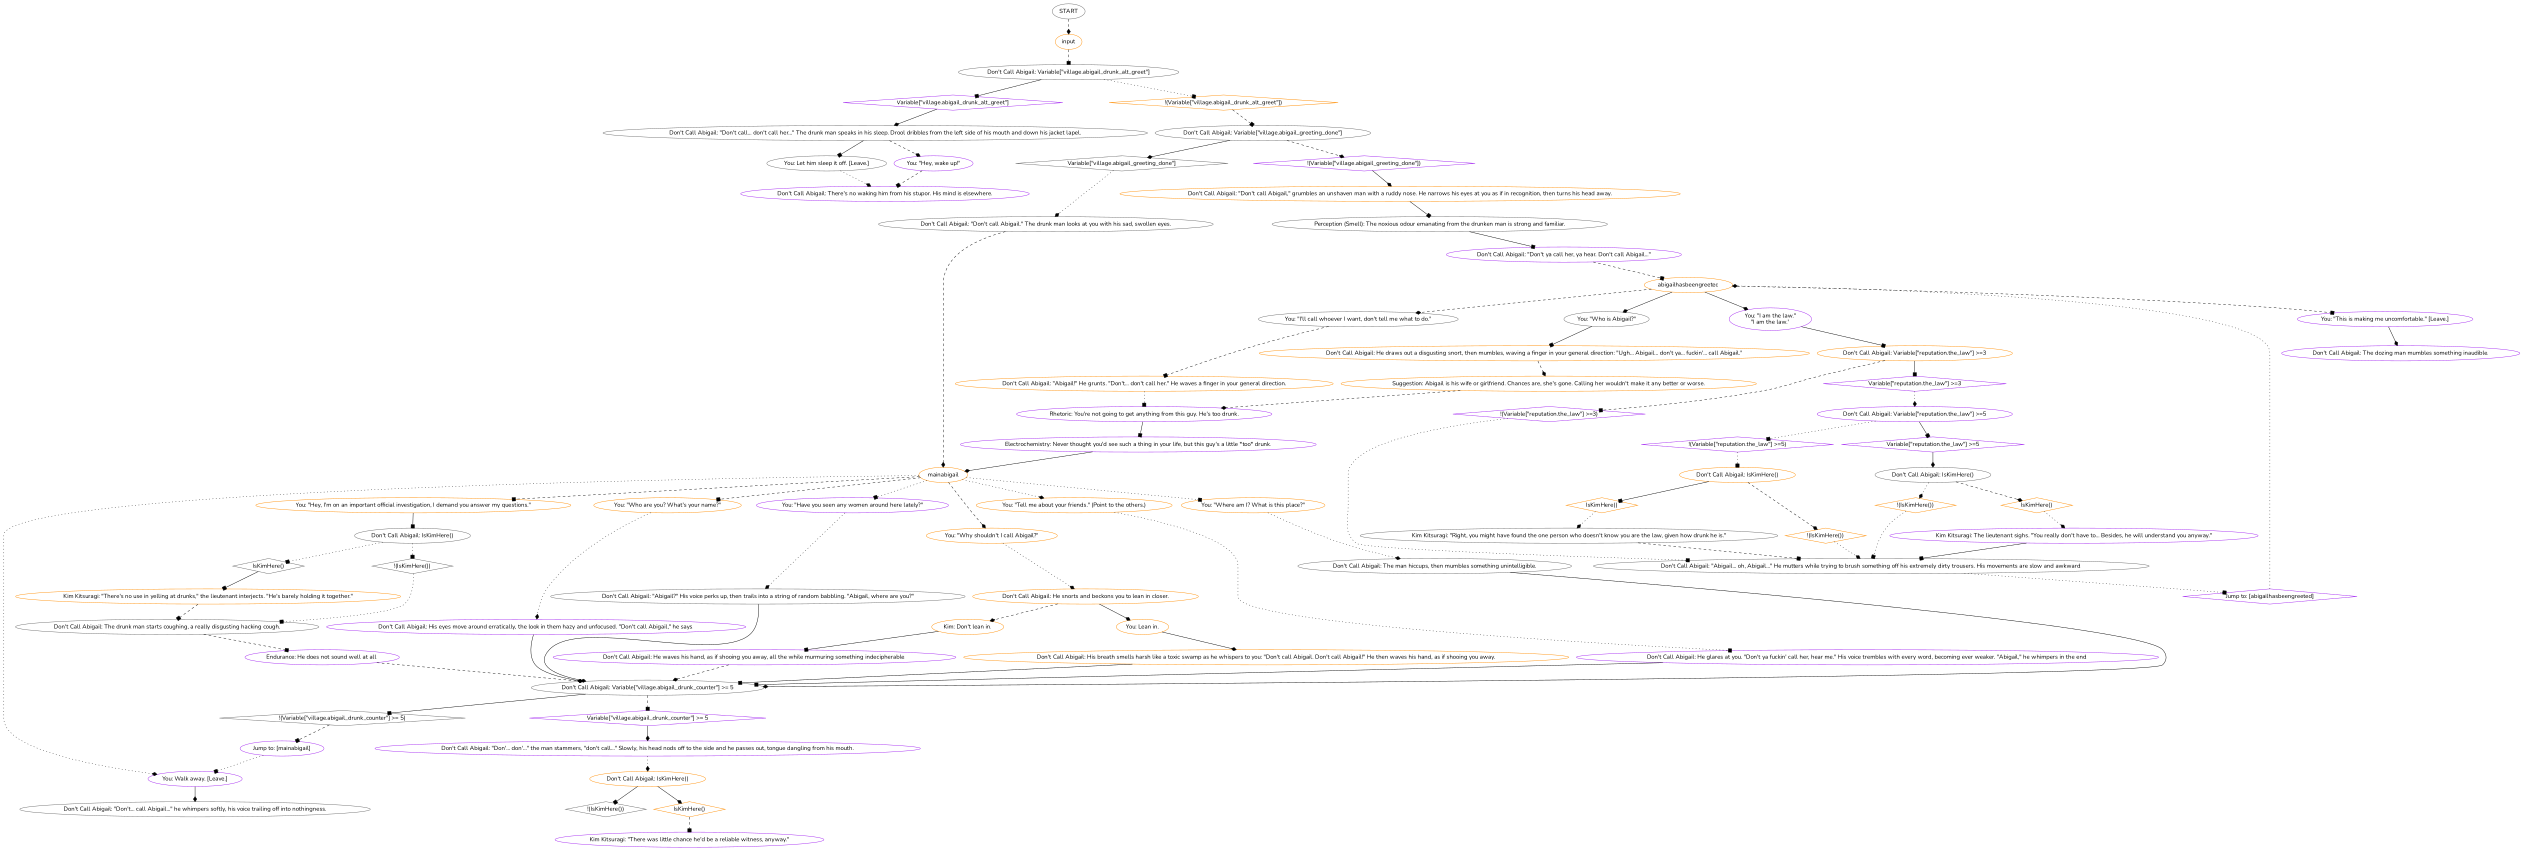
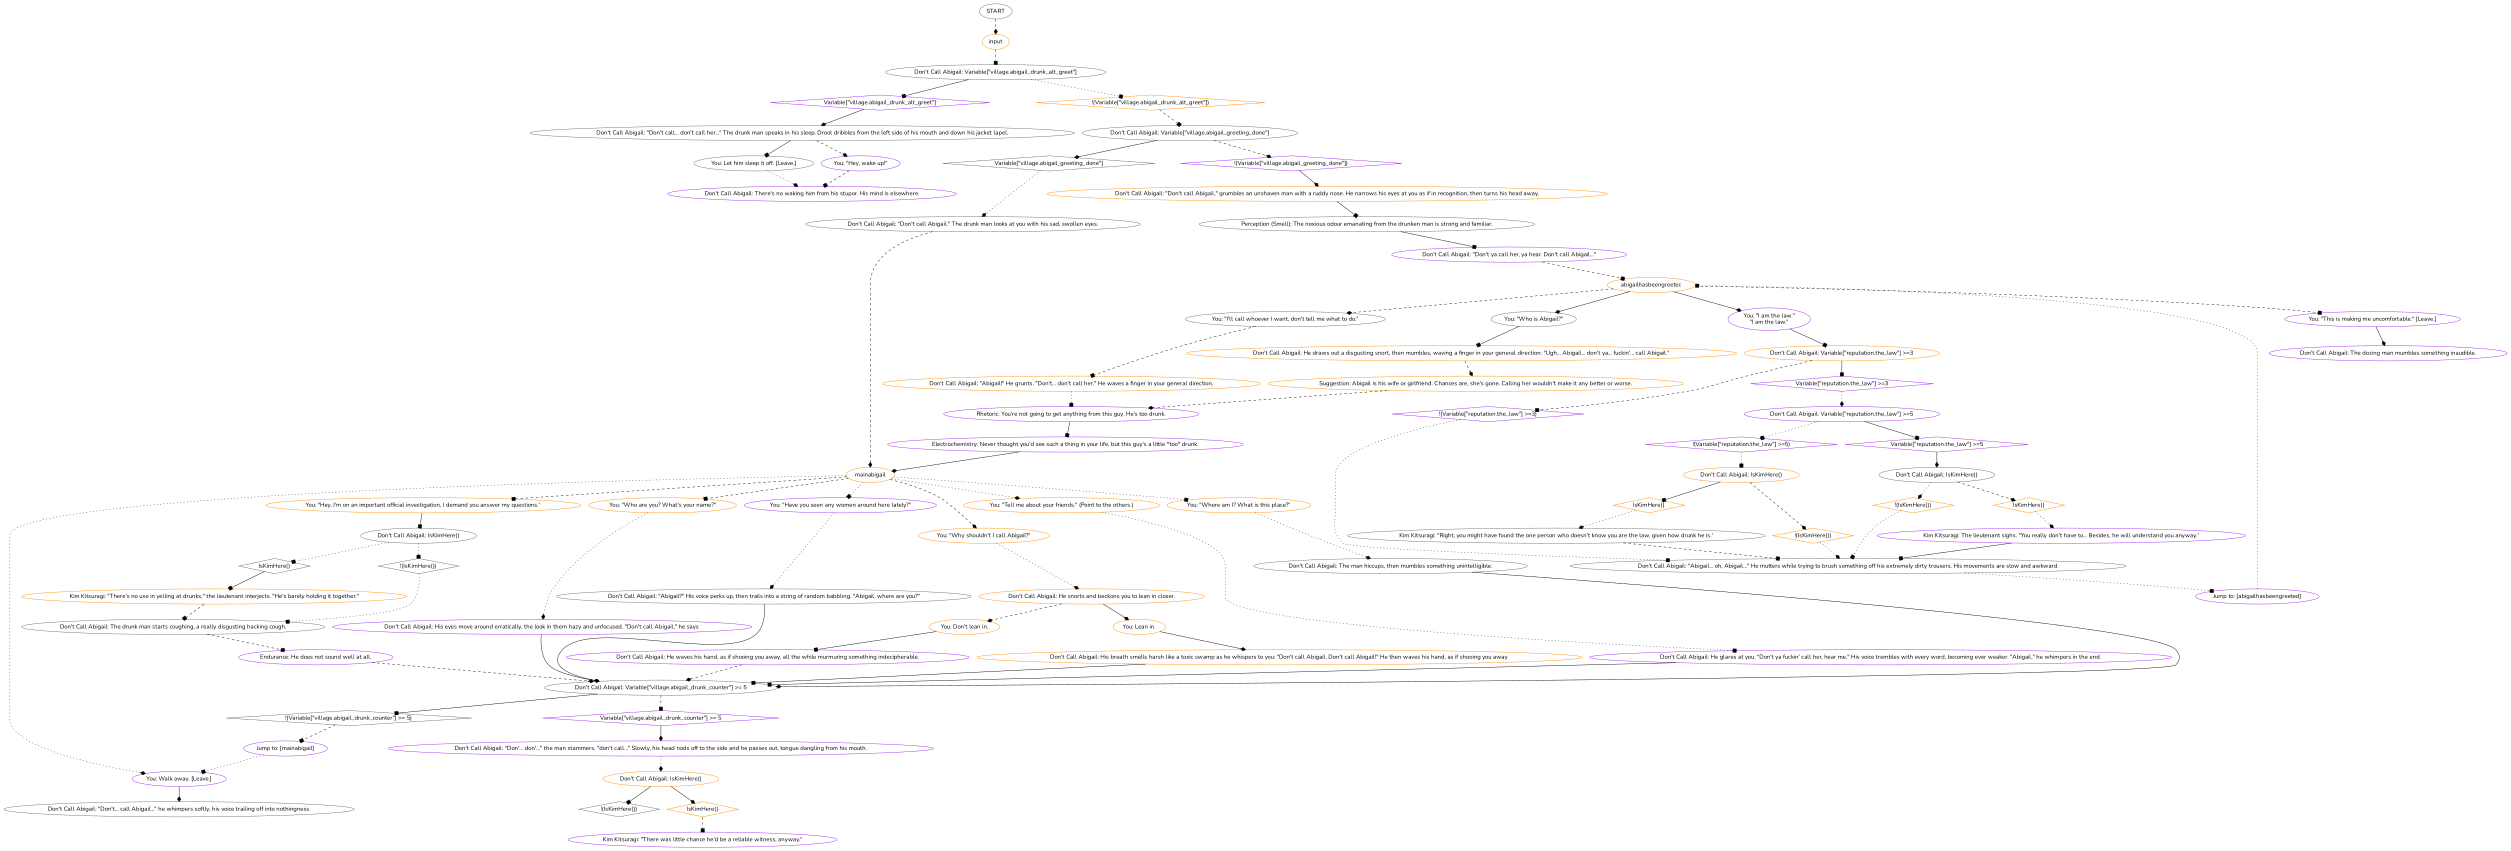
(2127, 308) -> (2102, 306)
(2270, 596) -> (2257, 596)
(968, 627) -> (964, 627)
